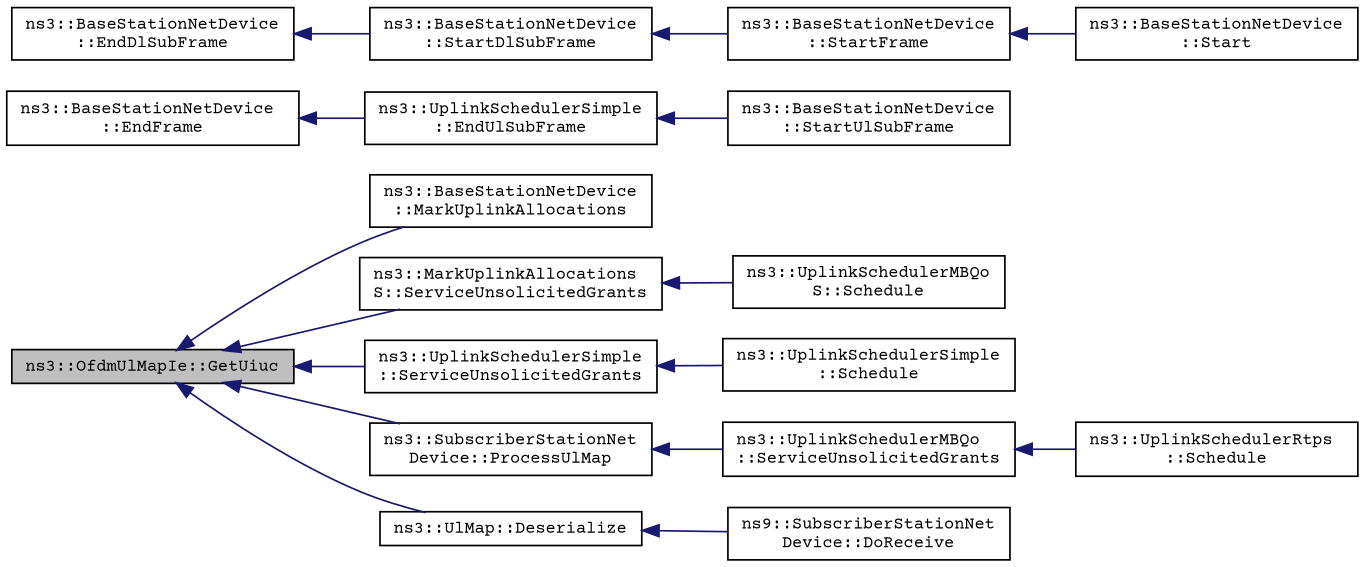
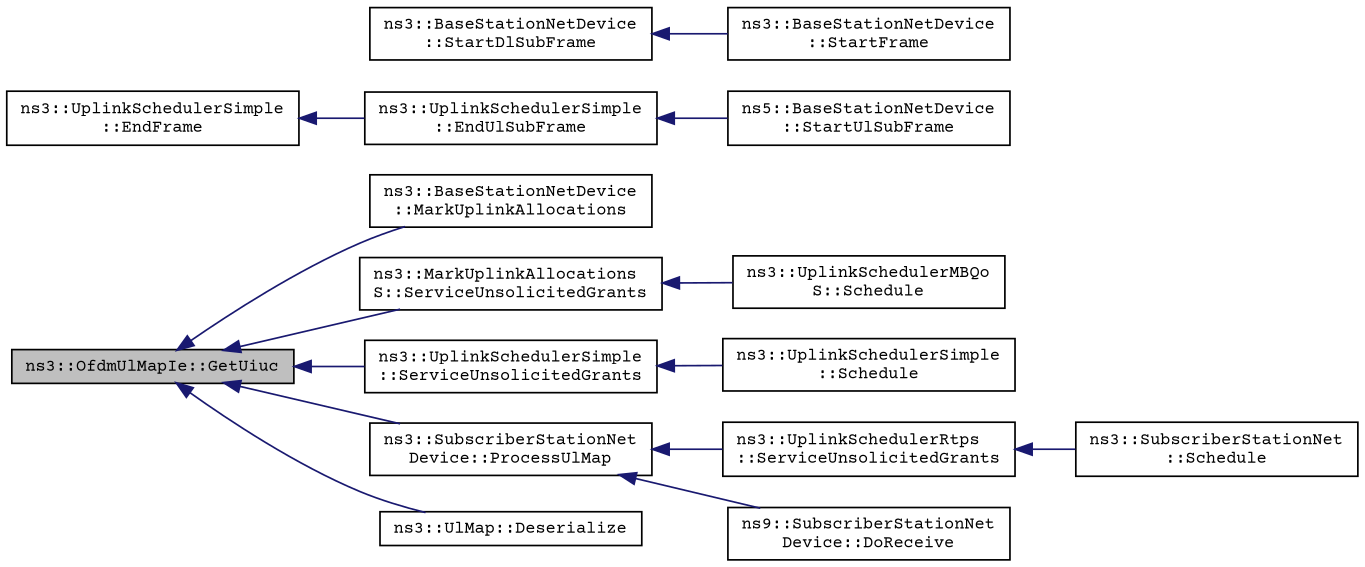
(153, 34) -> none
(1217, 34) -> none
(153, 118) -> (153, 118)
(869, 118) -> (869, 118)
(869, 449) -> (869, 449)
(1217, 449) -> (1217, 449)
(694, 531) -> (698, 493)
